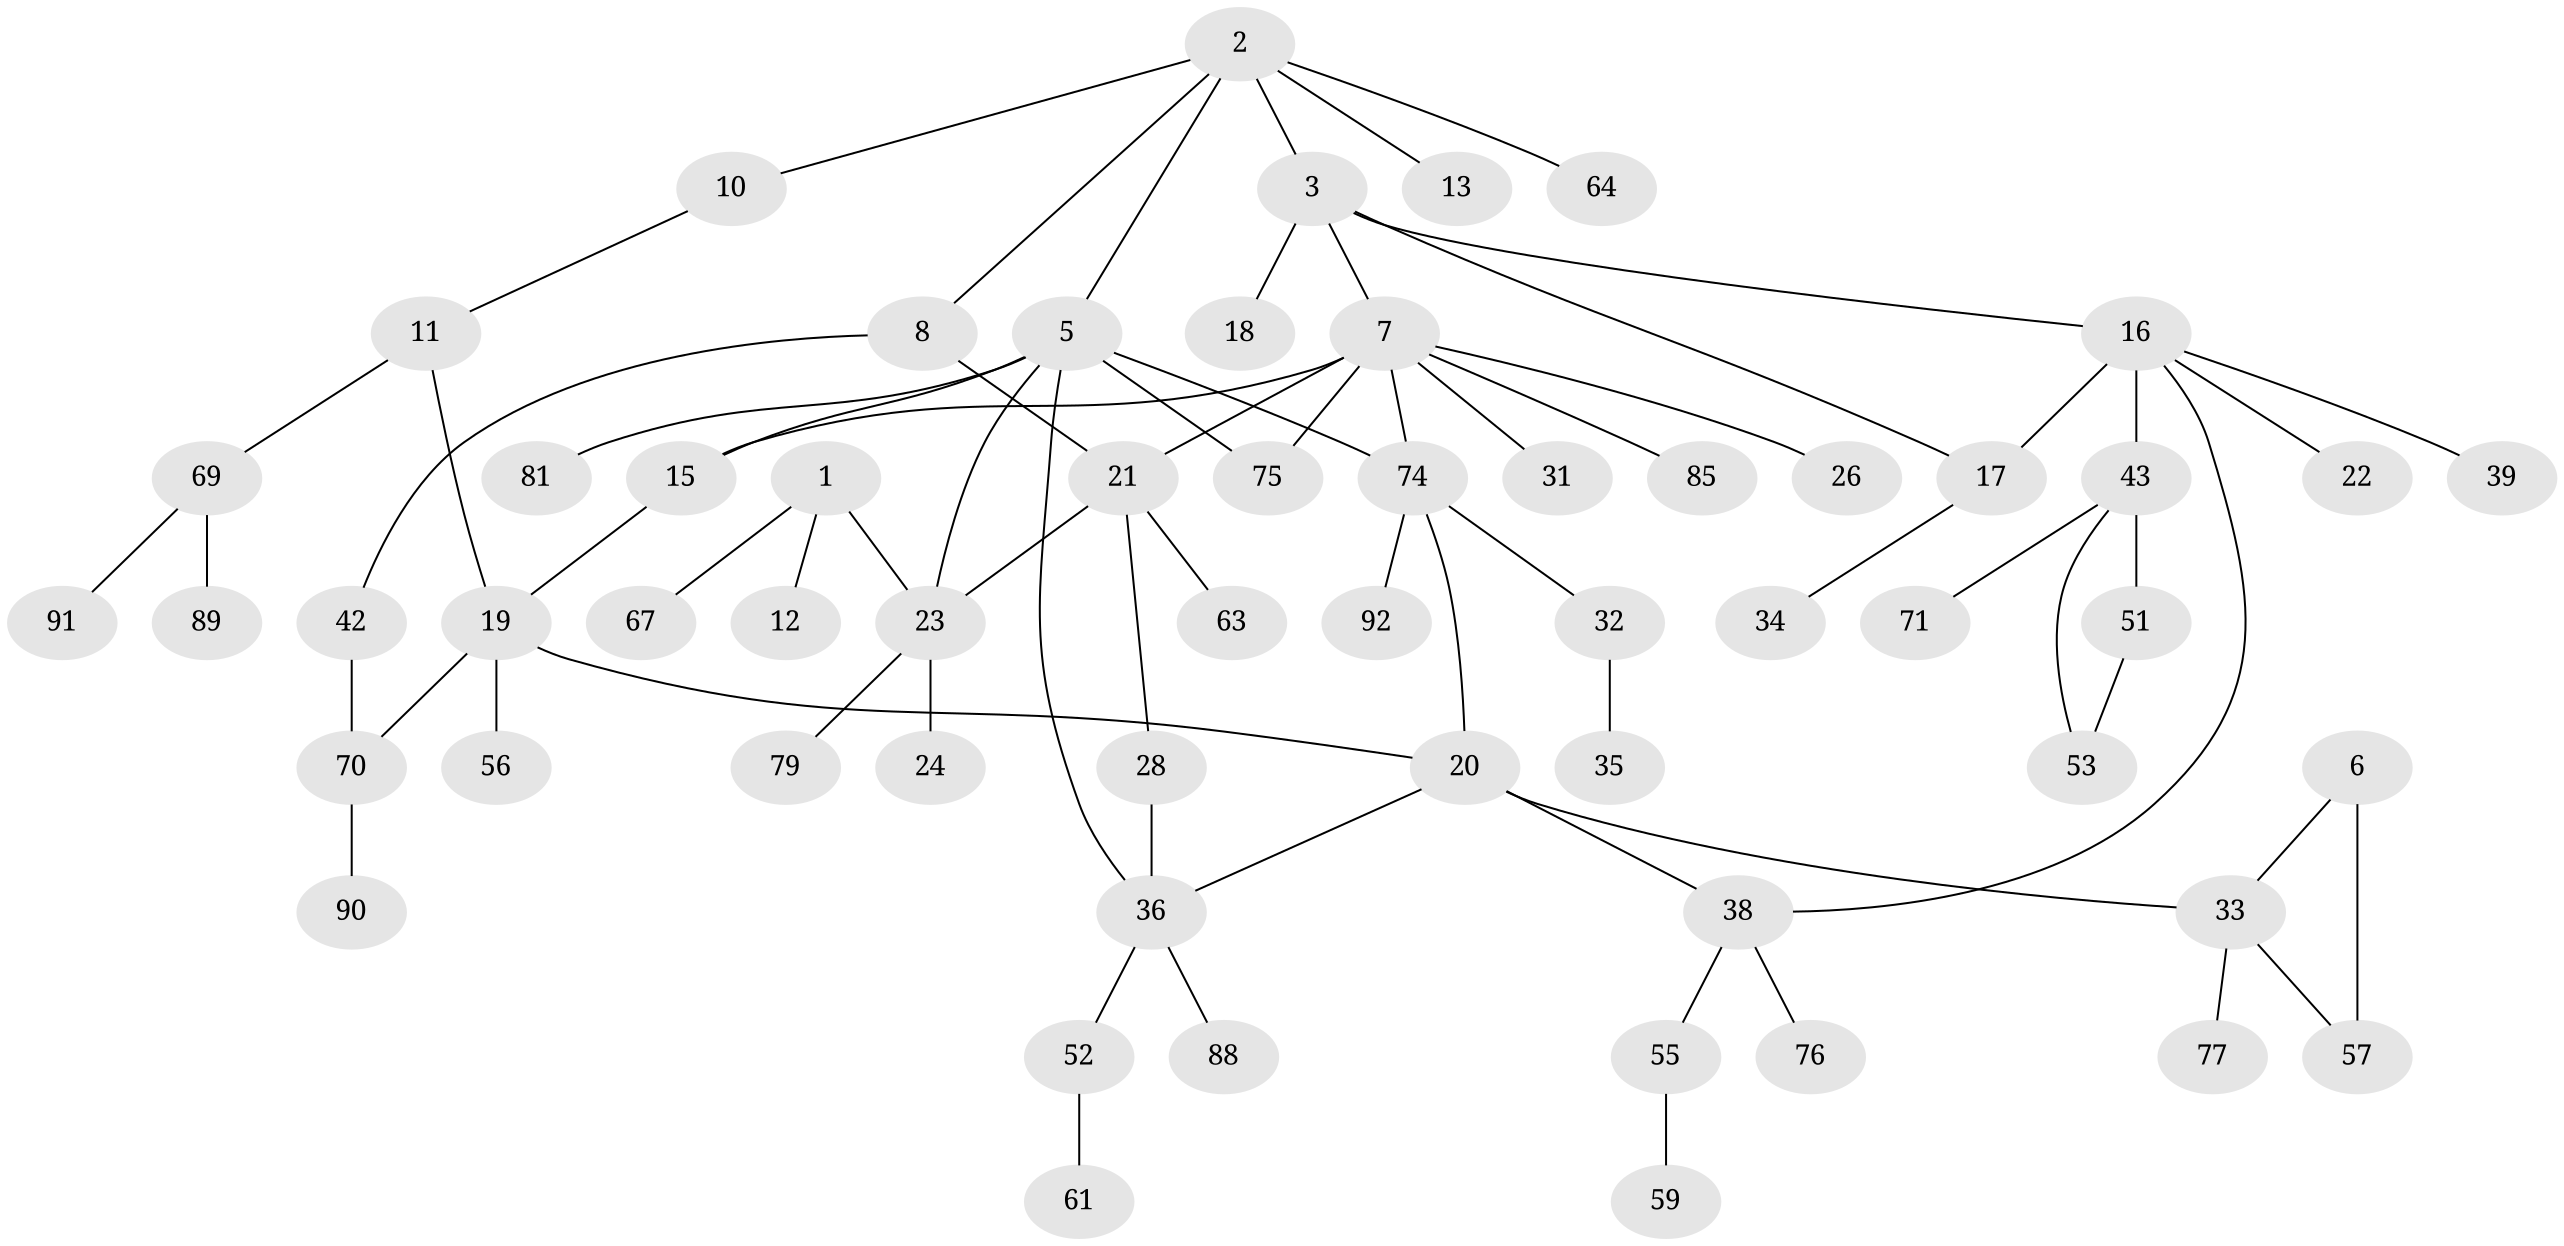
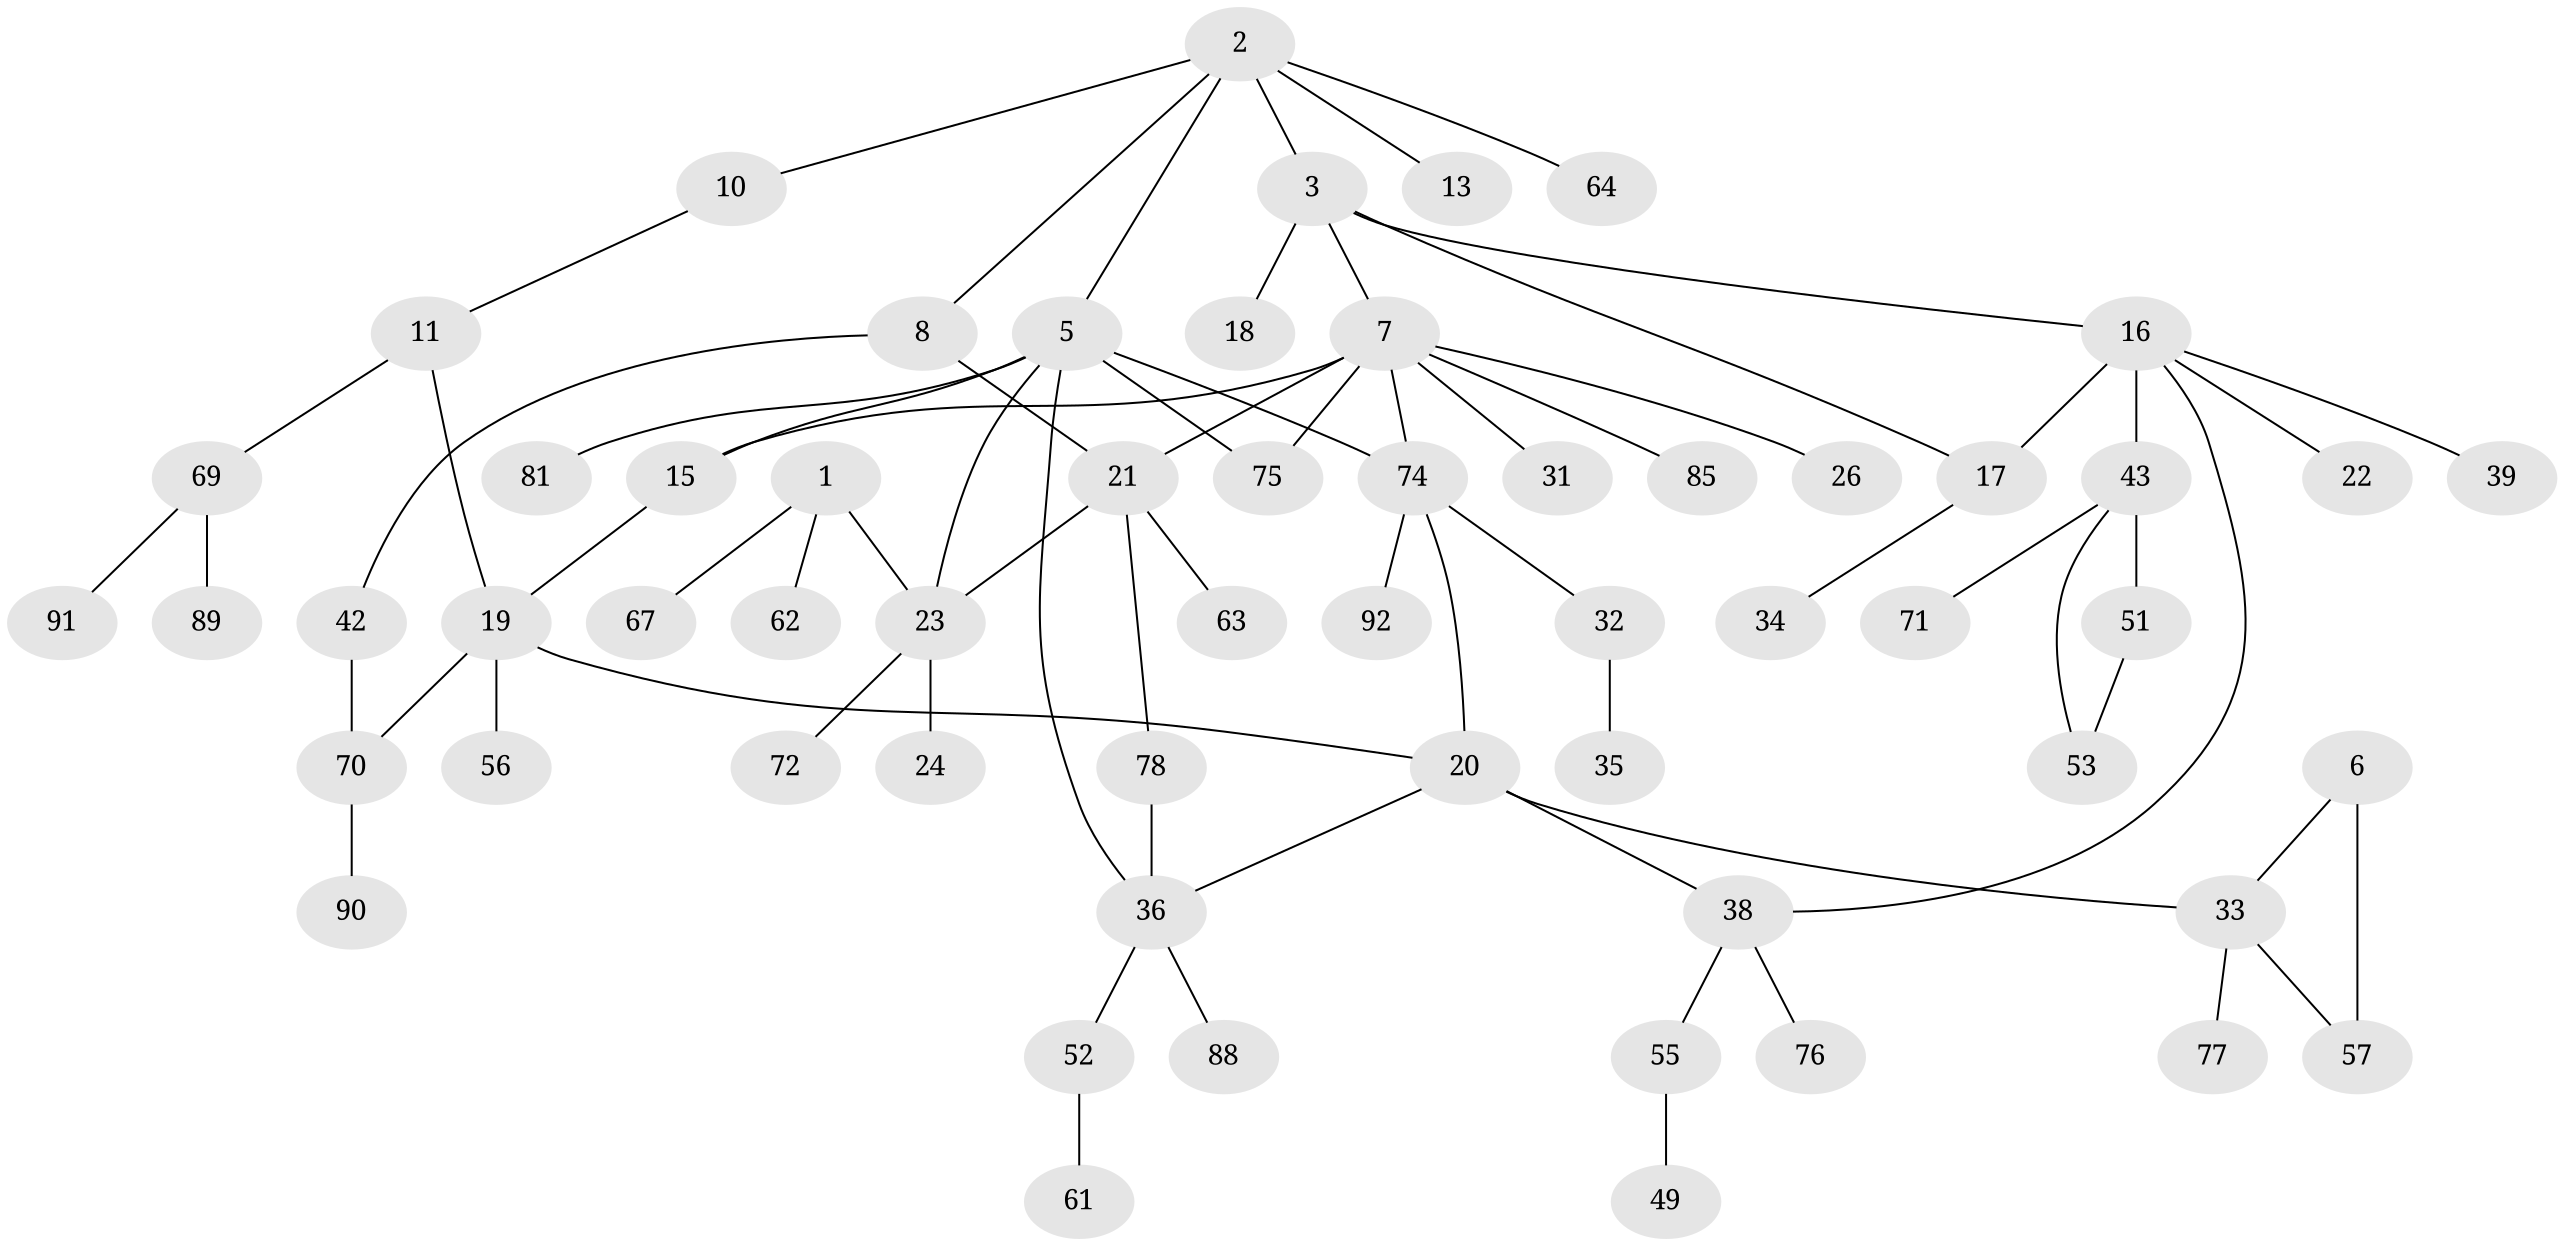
(786, 623) -> (786, 623)
(786, 768) -> (786, 768)
(1152, 768) -> (1152, 768)
(1666, 1202) -> (1666, 1202)
